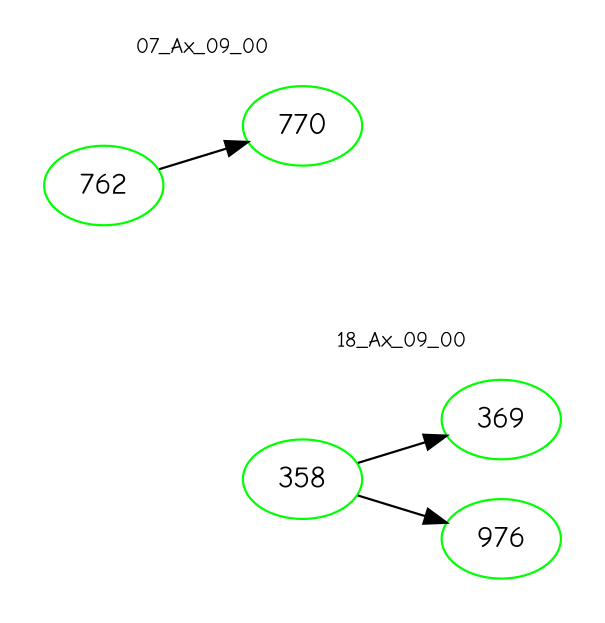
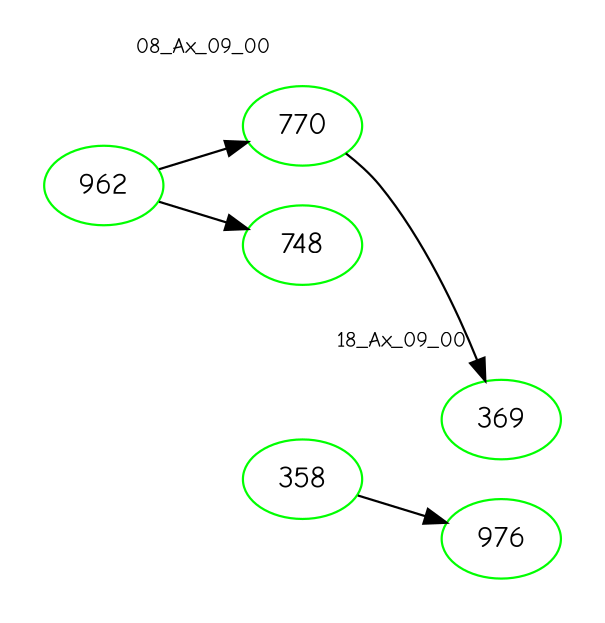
(203, 47) -> (203, 47)
(104, 186) -> (104, 186)
none -> (303, 245)
(391, 453) -> (423, 249)
